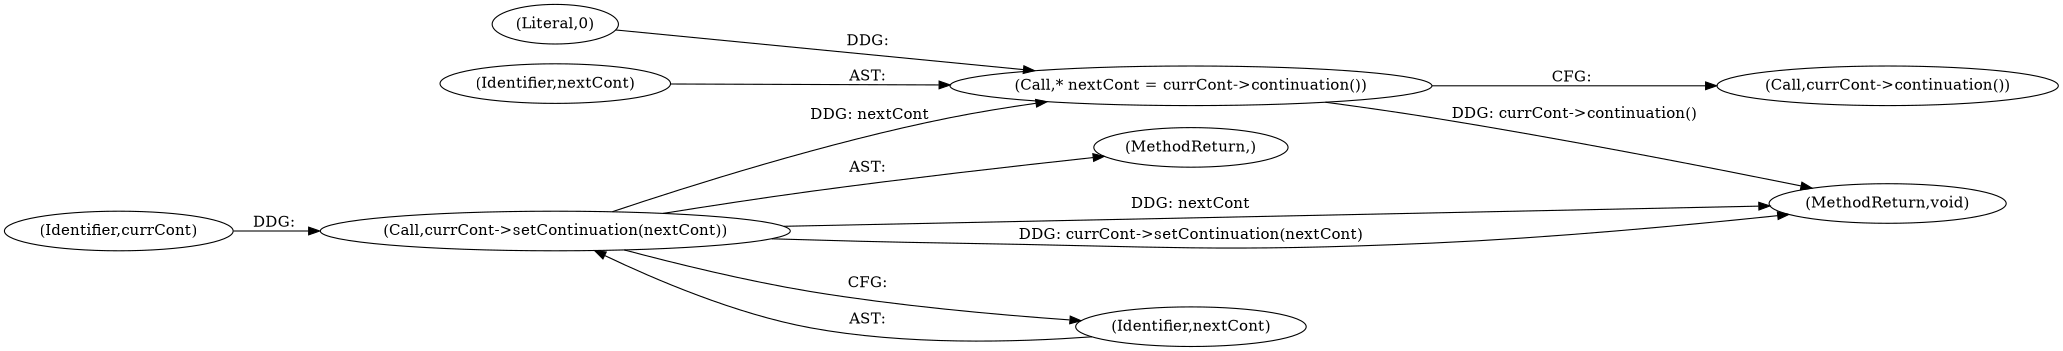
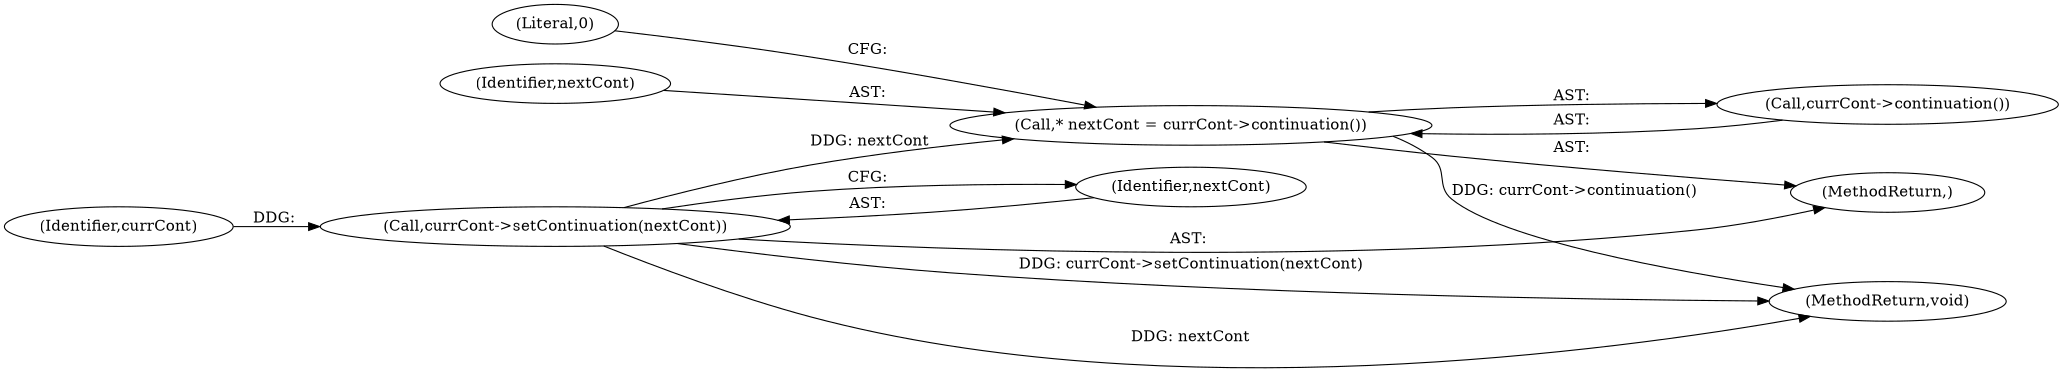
(870, 41) -> (870, 50)
(1574, 78) -> (1574, 96)
none -> (1602, 133)
none -> (1554, 166)
